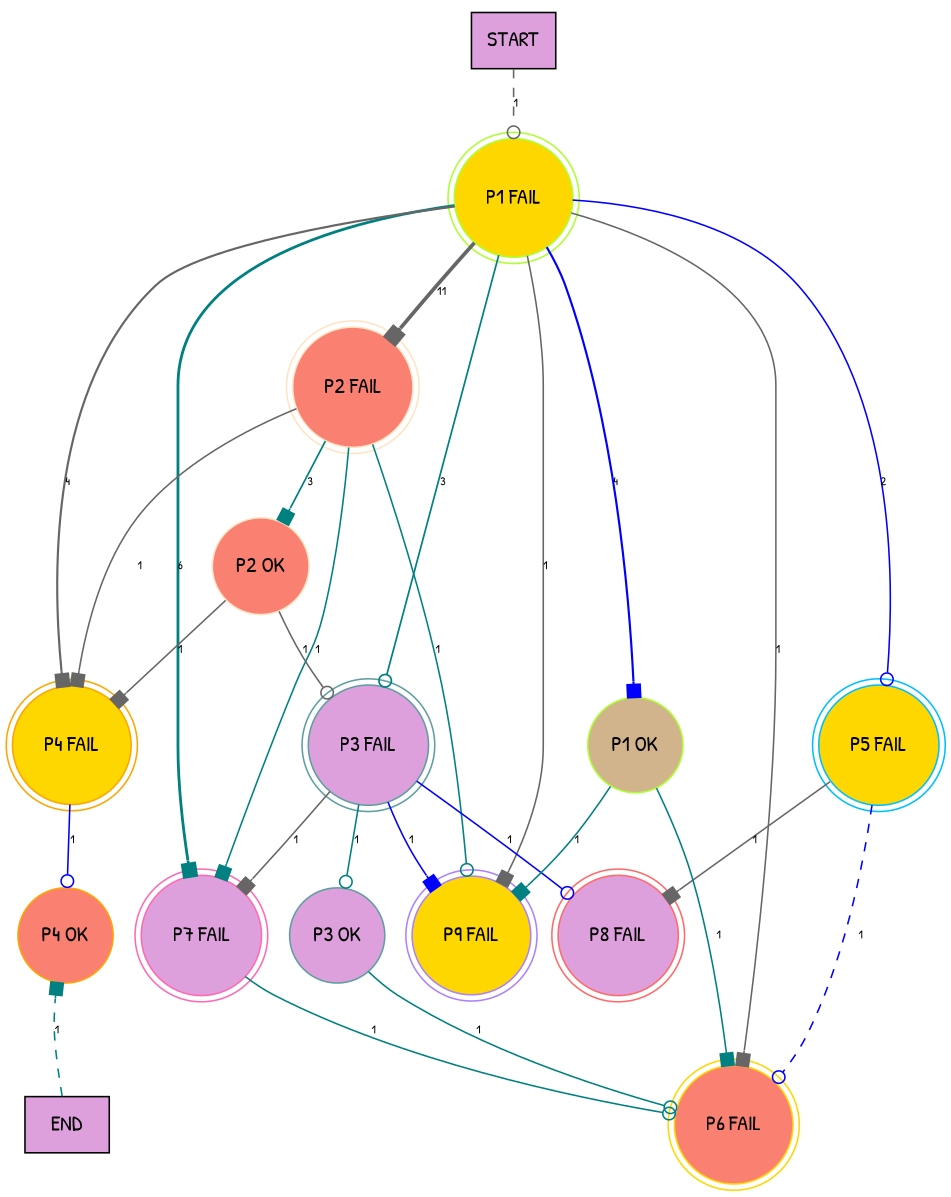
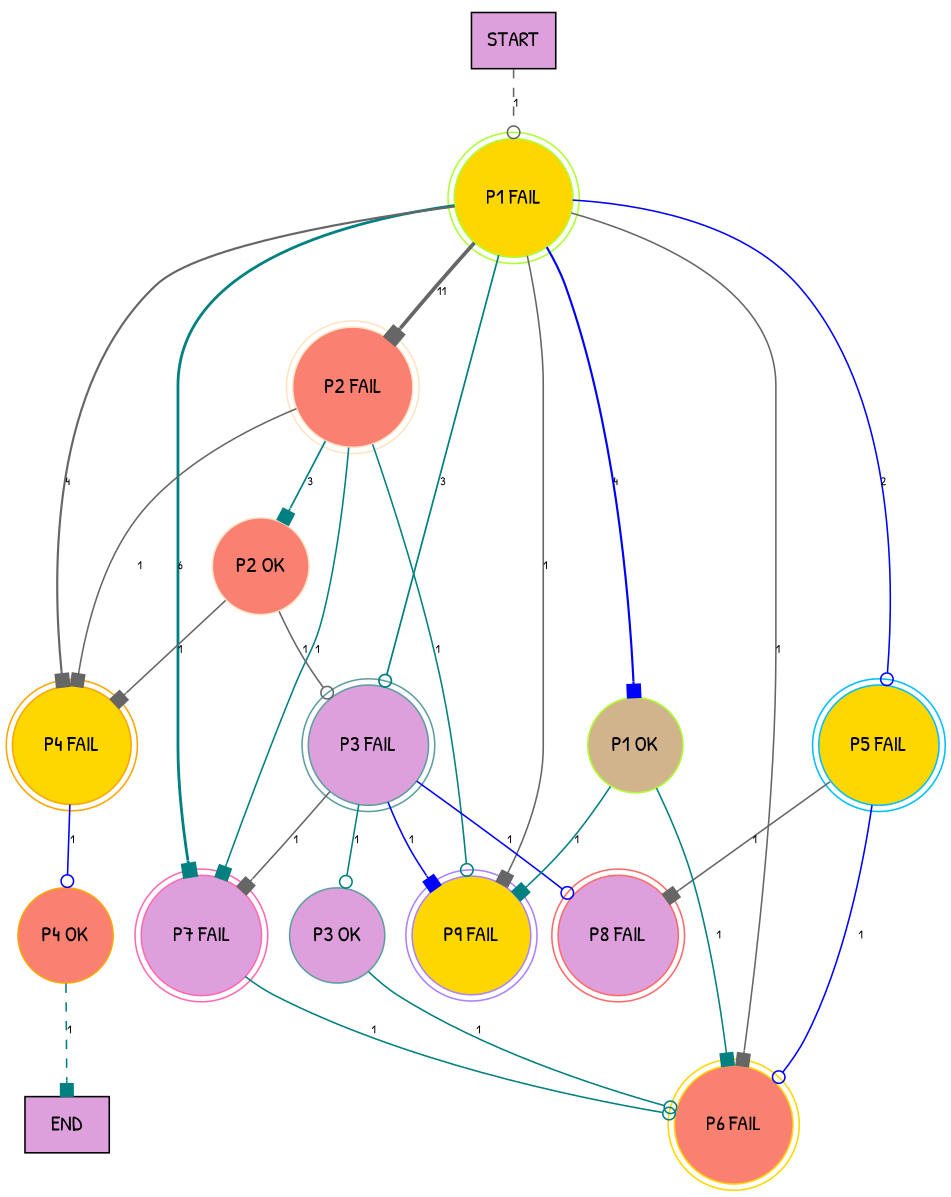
(842, 944) -> (842, 944)
(55, 1048) -> (66, 1032)
